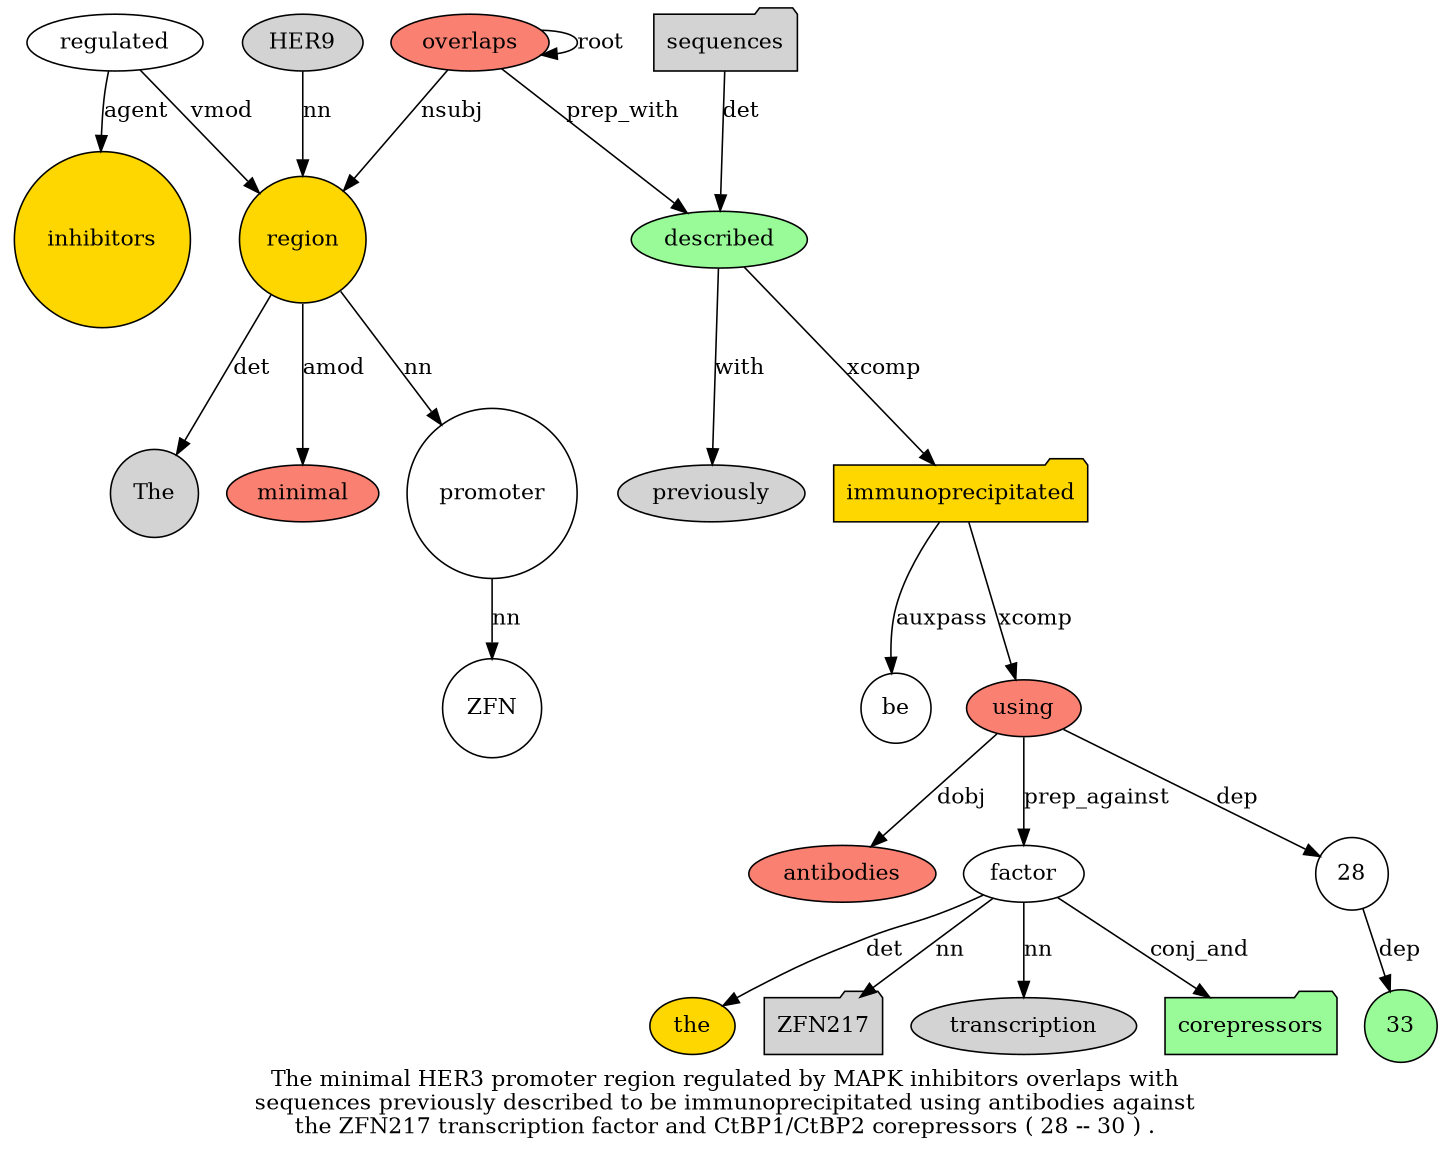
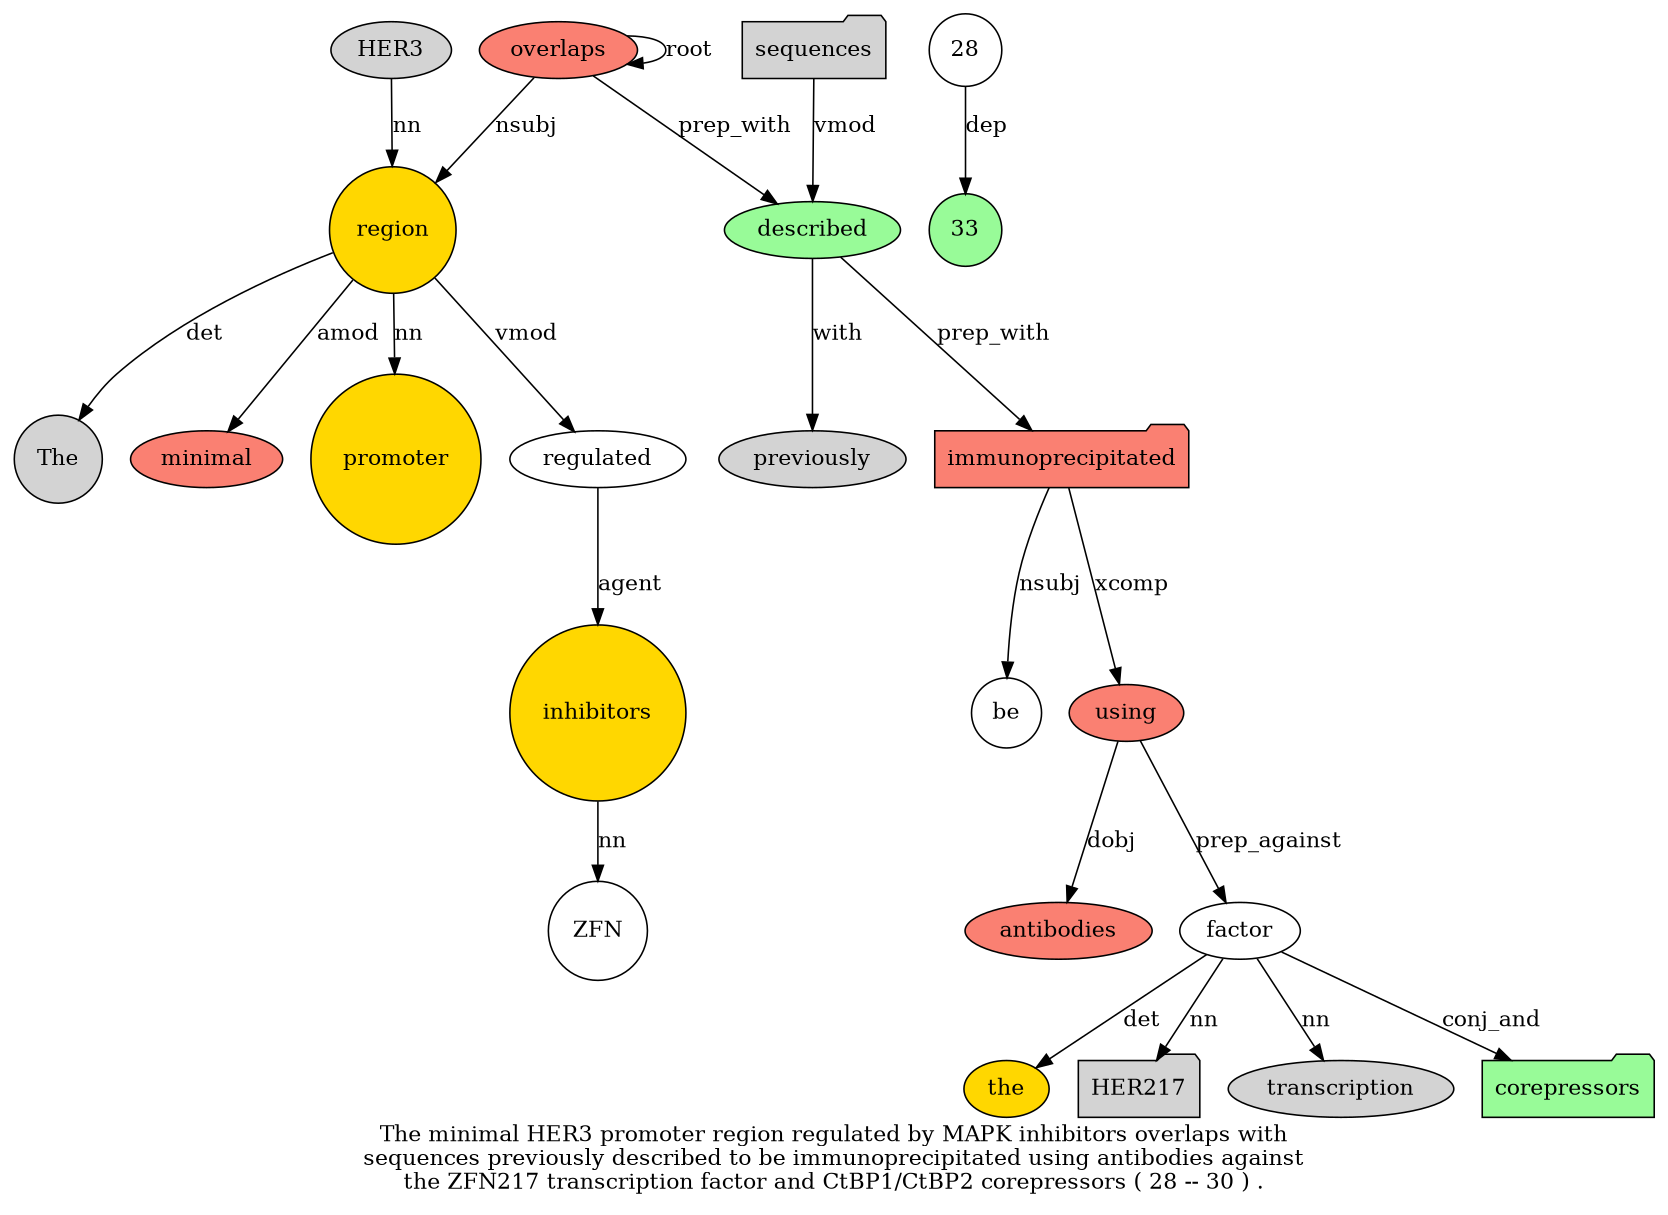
(303, 43) -> (391, 50)
(741, 111) -> (846, 126)
(194, 126) -> (499, 349)
(884, 368) -> (994, 334)
(492, 493) -> (396, 459)
(961, 493) -> (1062, 459)
(492, 611) -> (598, 833)
(942, 619) -> (1051, 585)
(1184, 789) -> none
(823, 1026) -> (1139, 1089)
